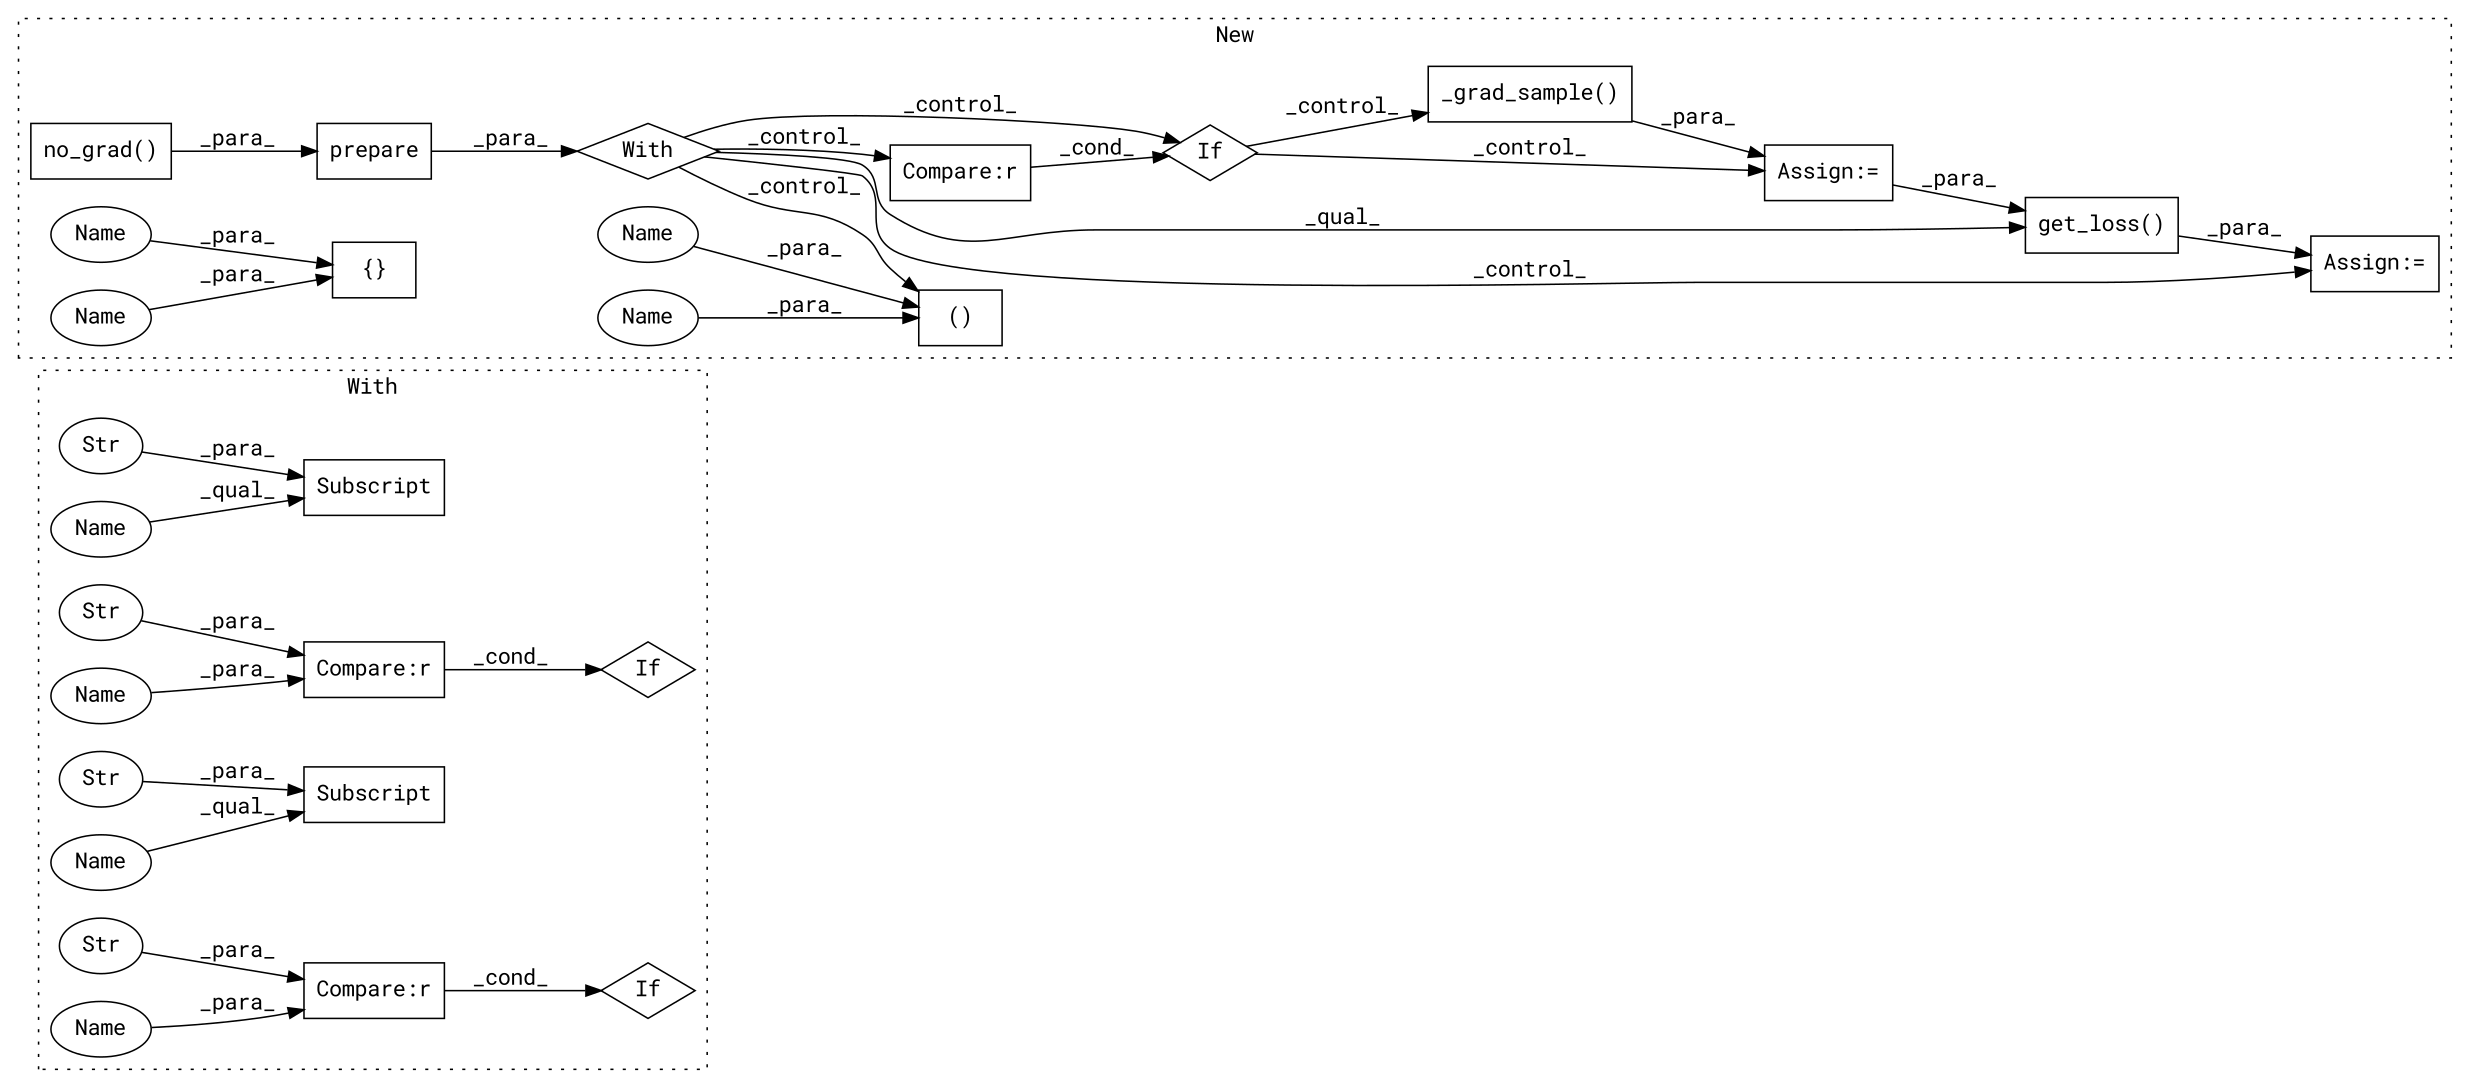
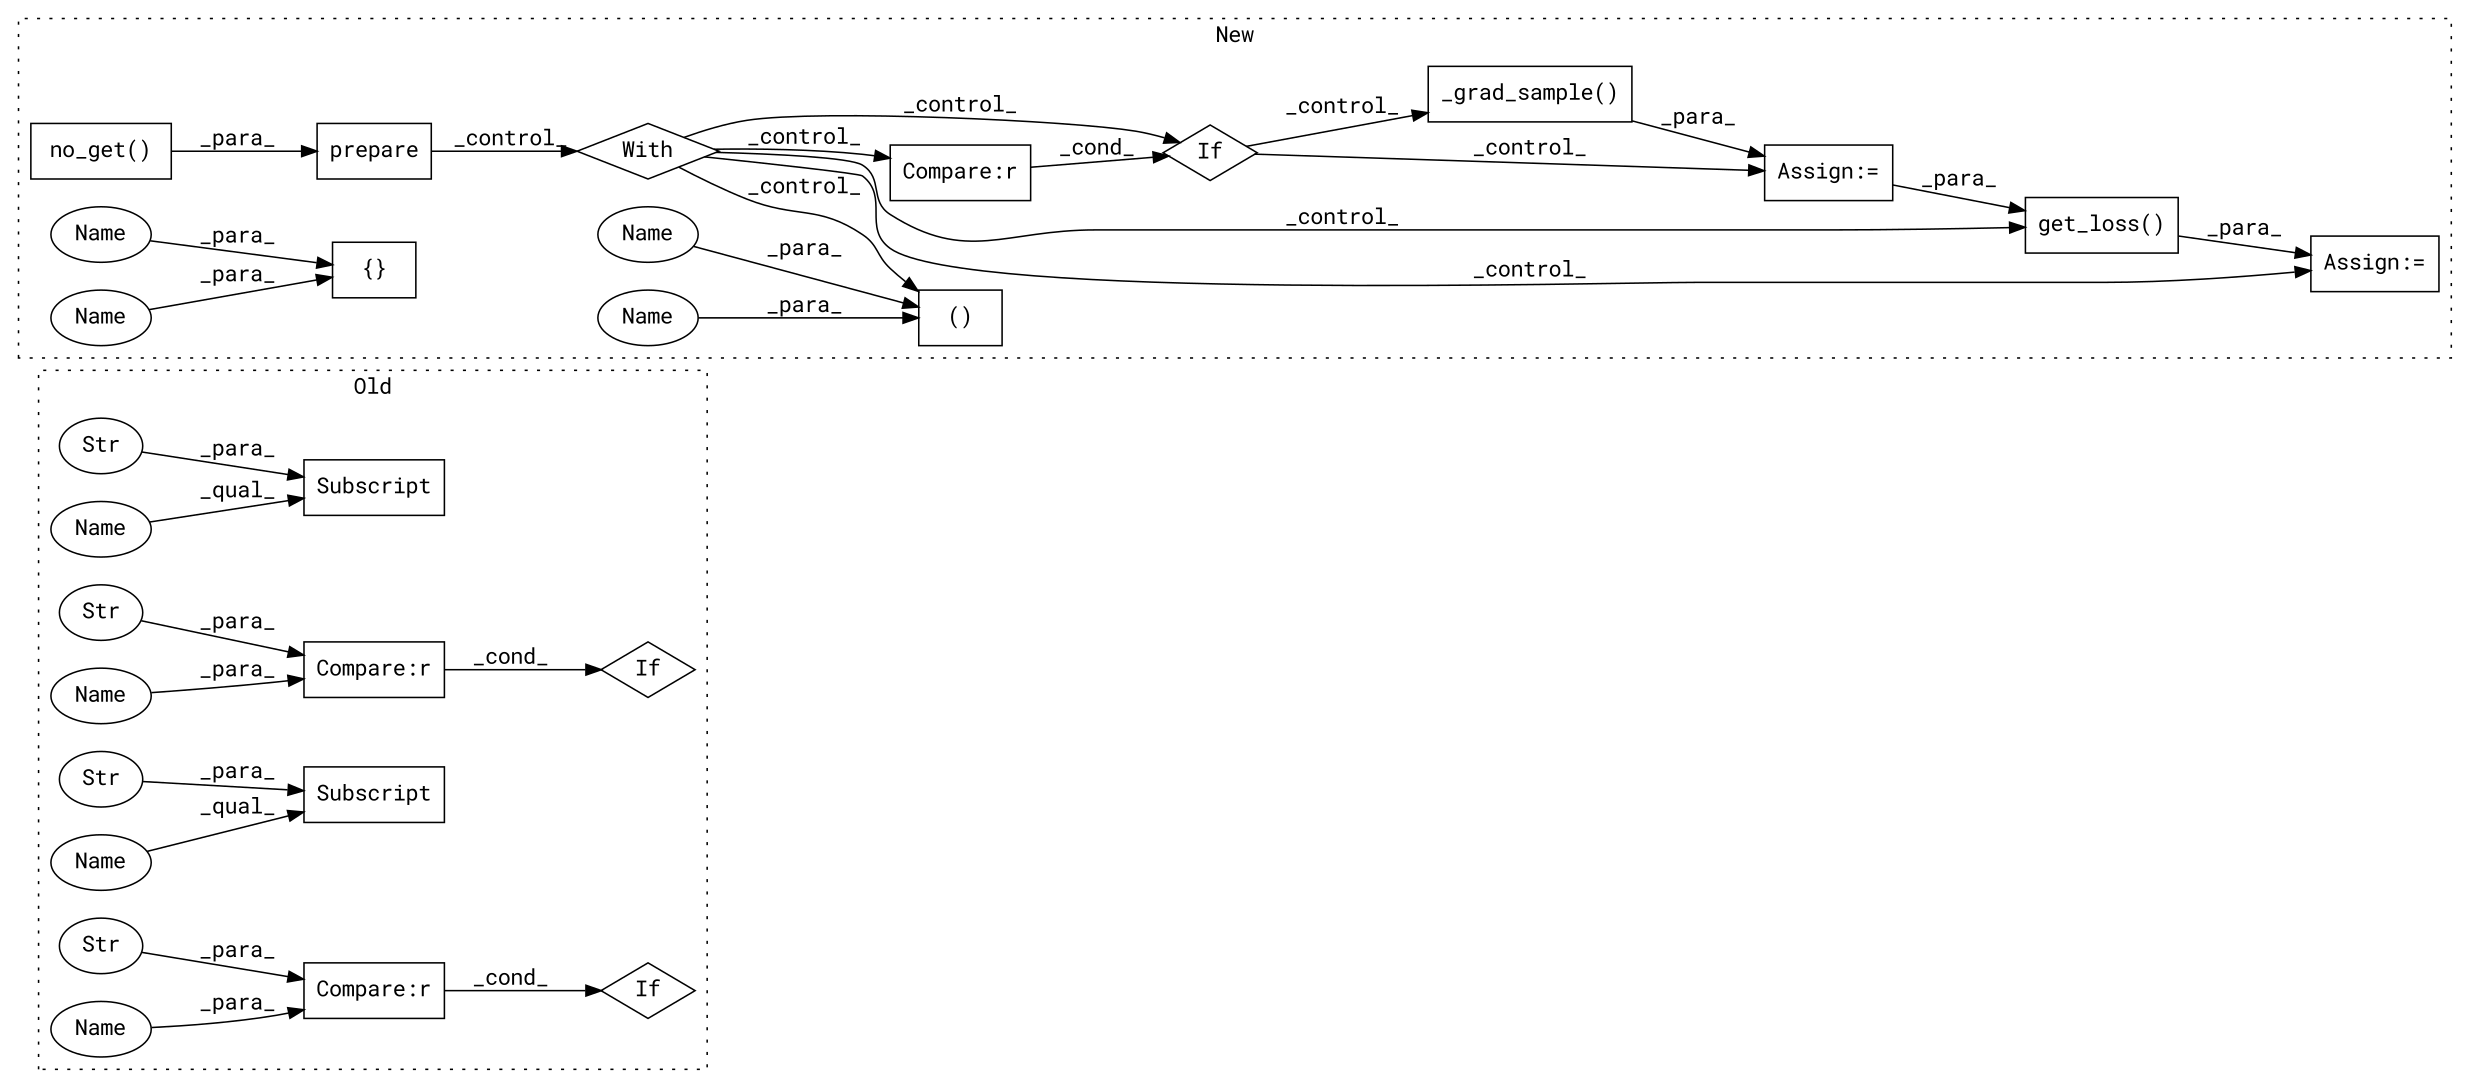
(511, 140) -> (511, 140)
(101, 151) -> (101, 151)
(1343, 218) -> (1343, 218)
(373, 388) -> (373, 388)
